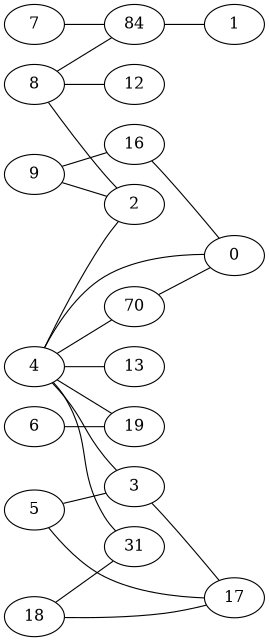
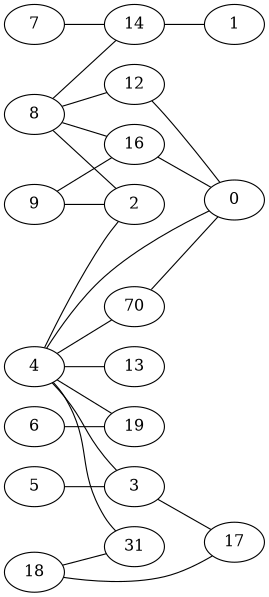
(134, 24) -> (134, 24)
none -> (85, 130)
none -> (187, 141)
(117, 582) -> none
